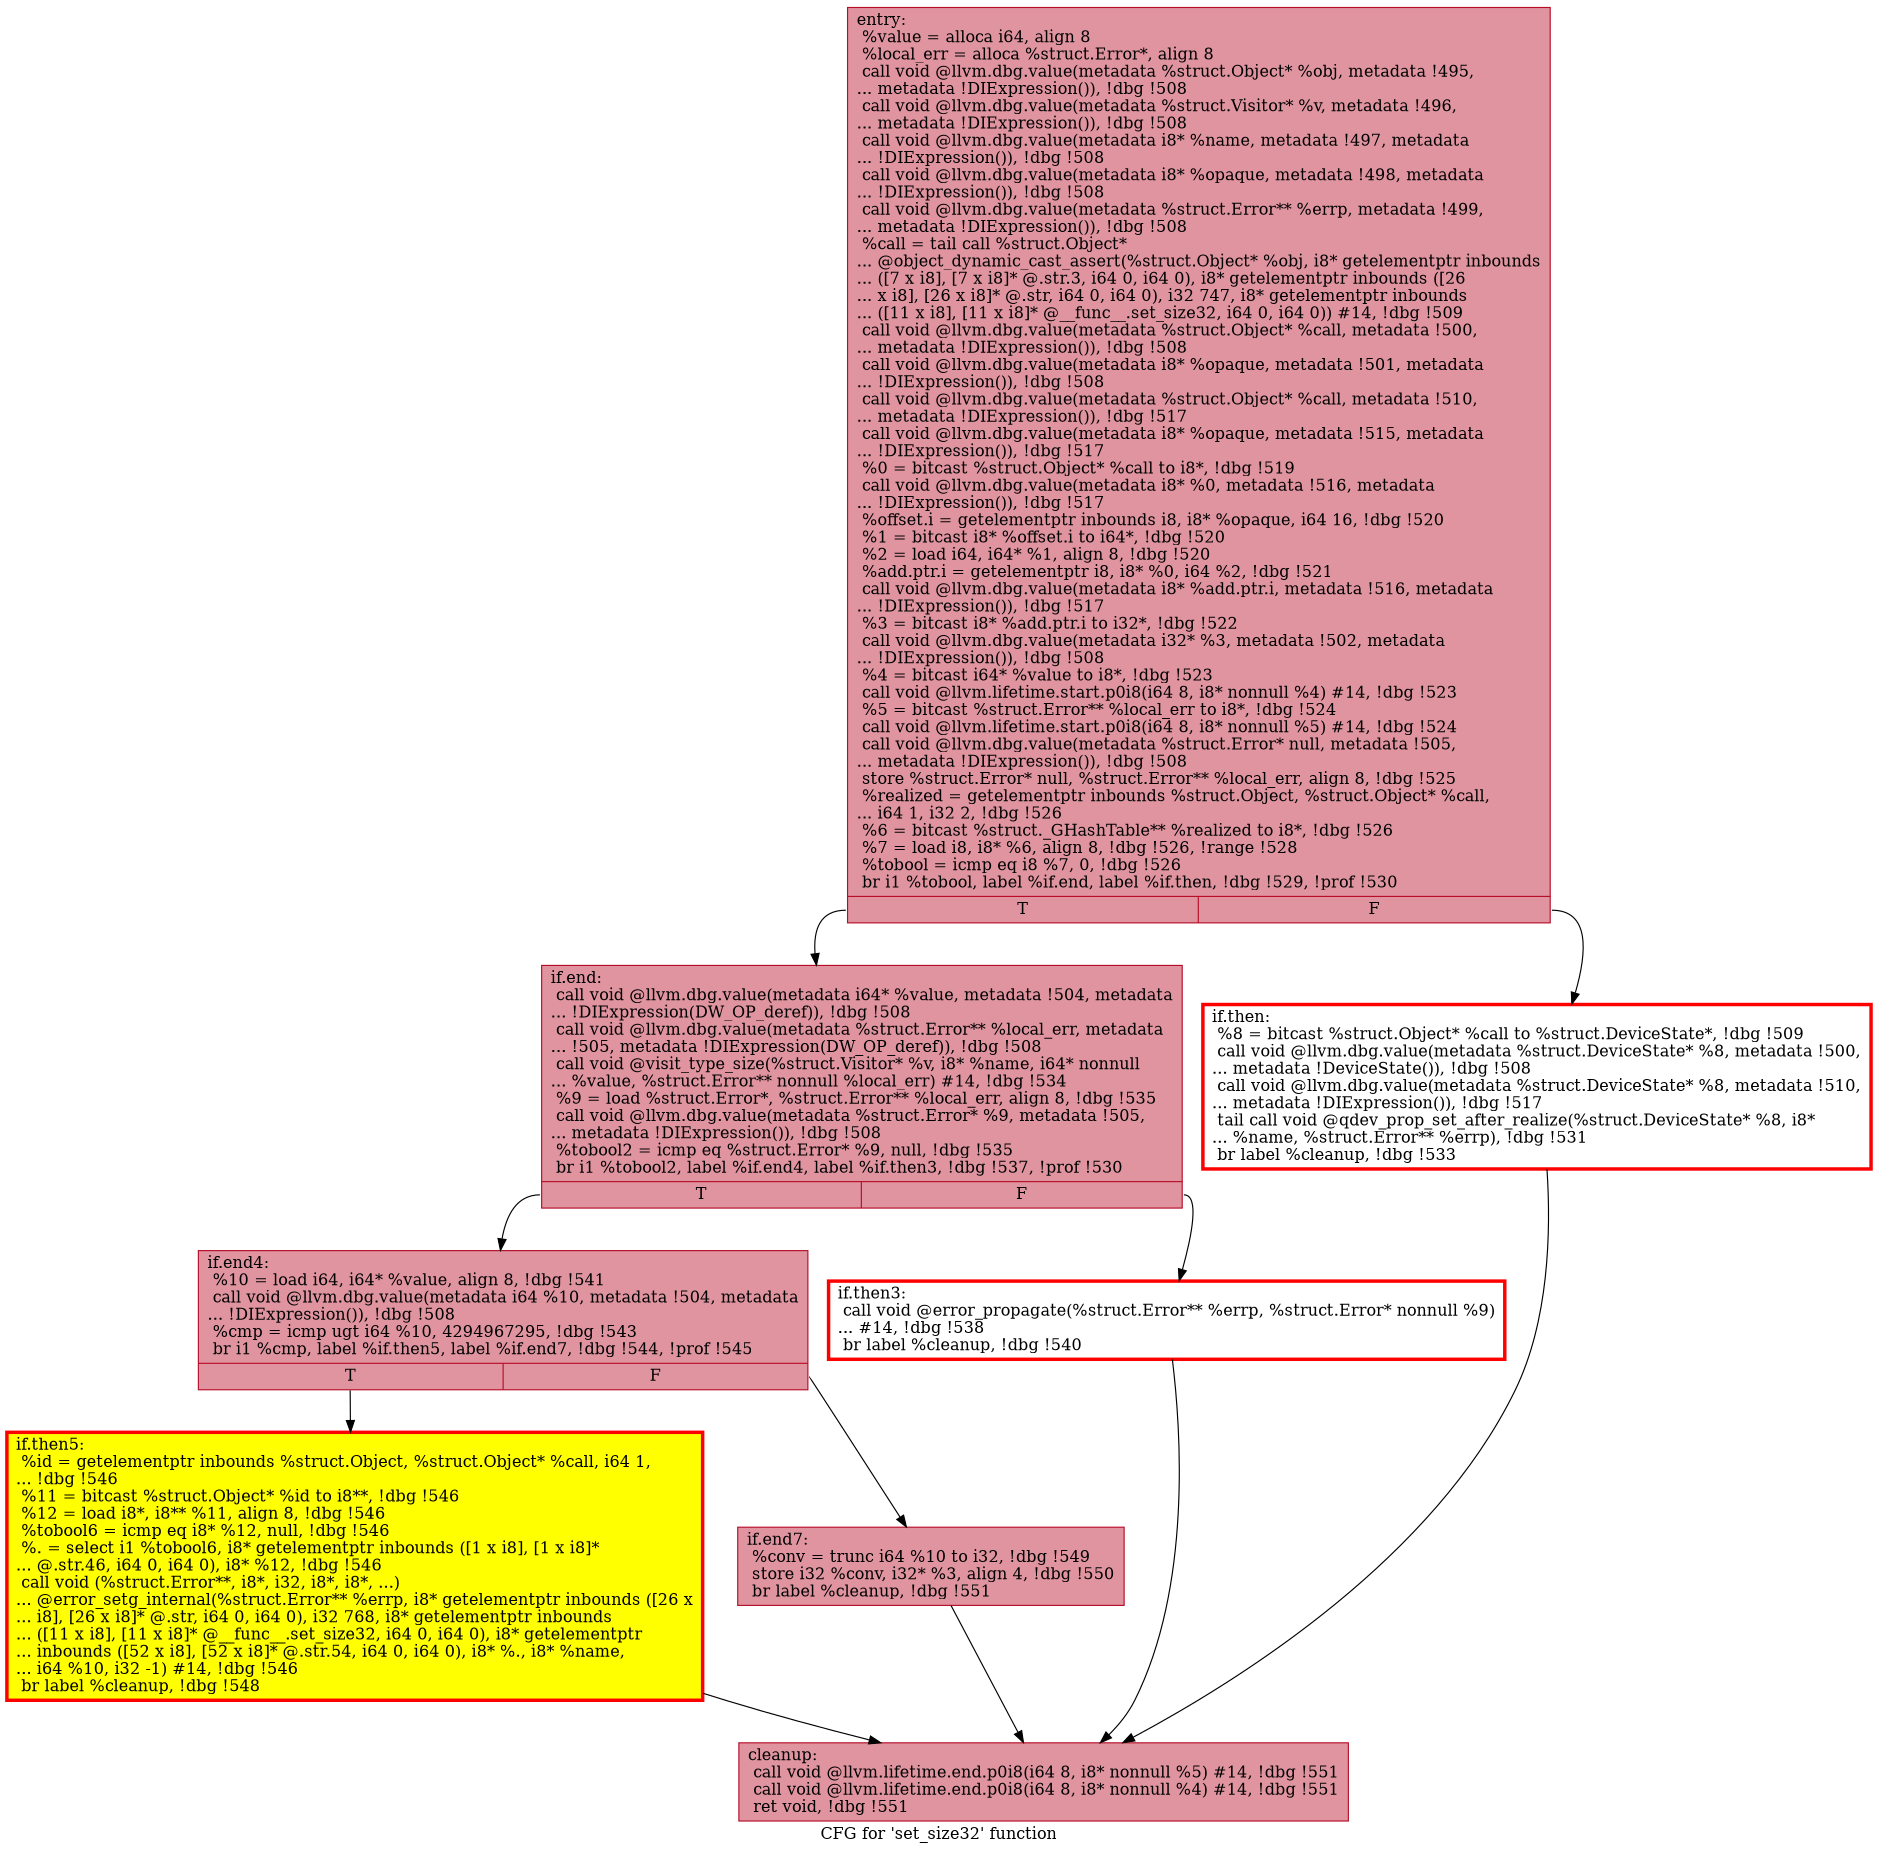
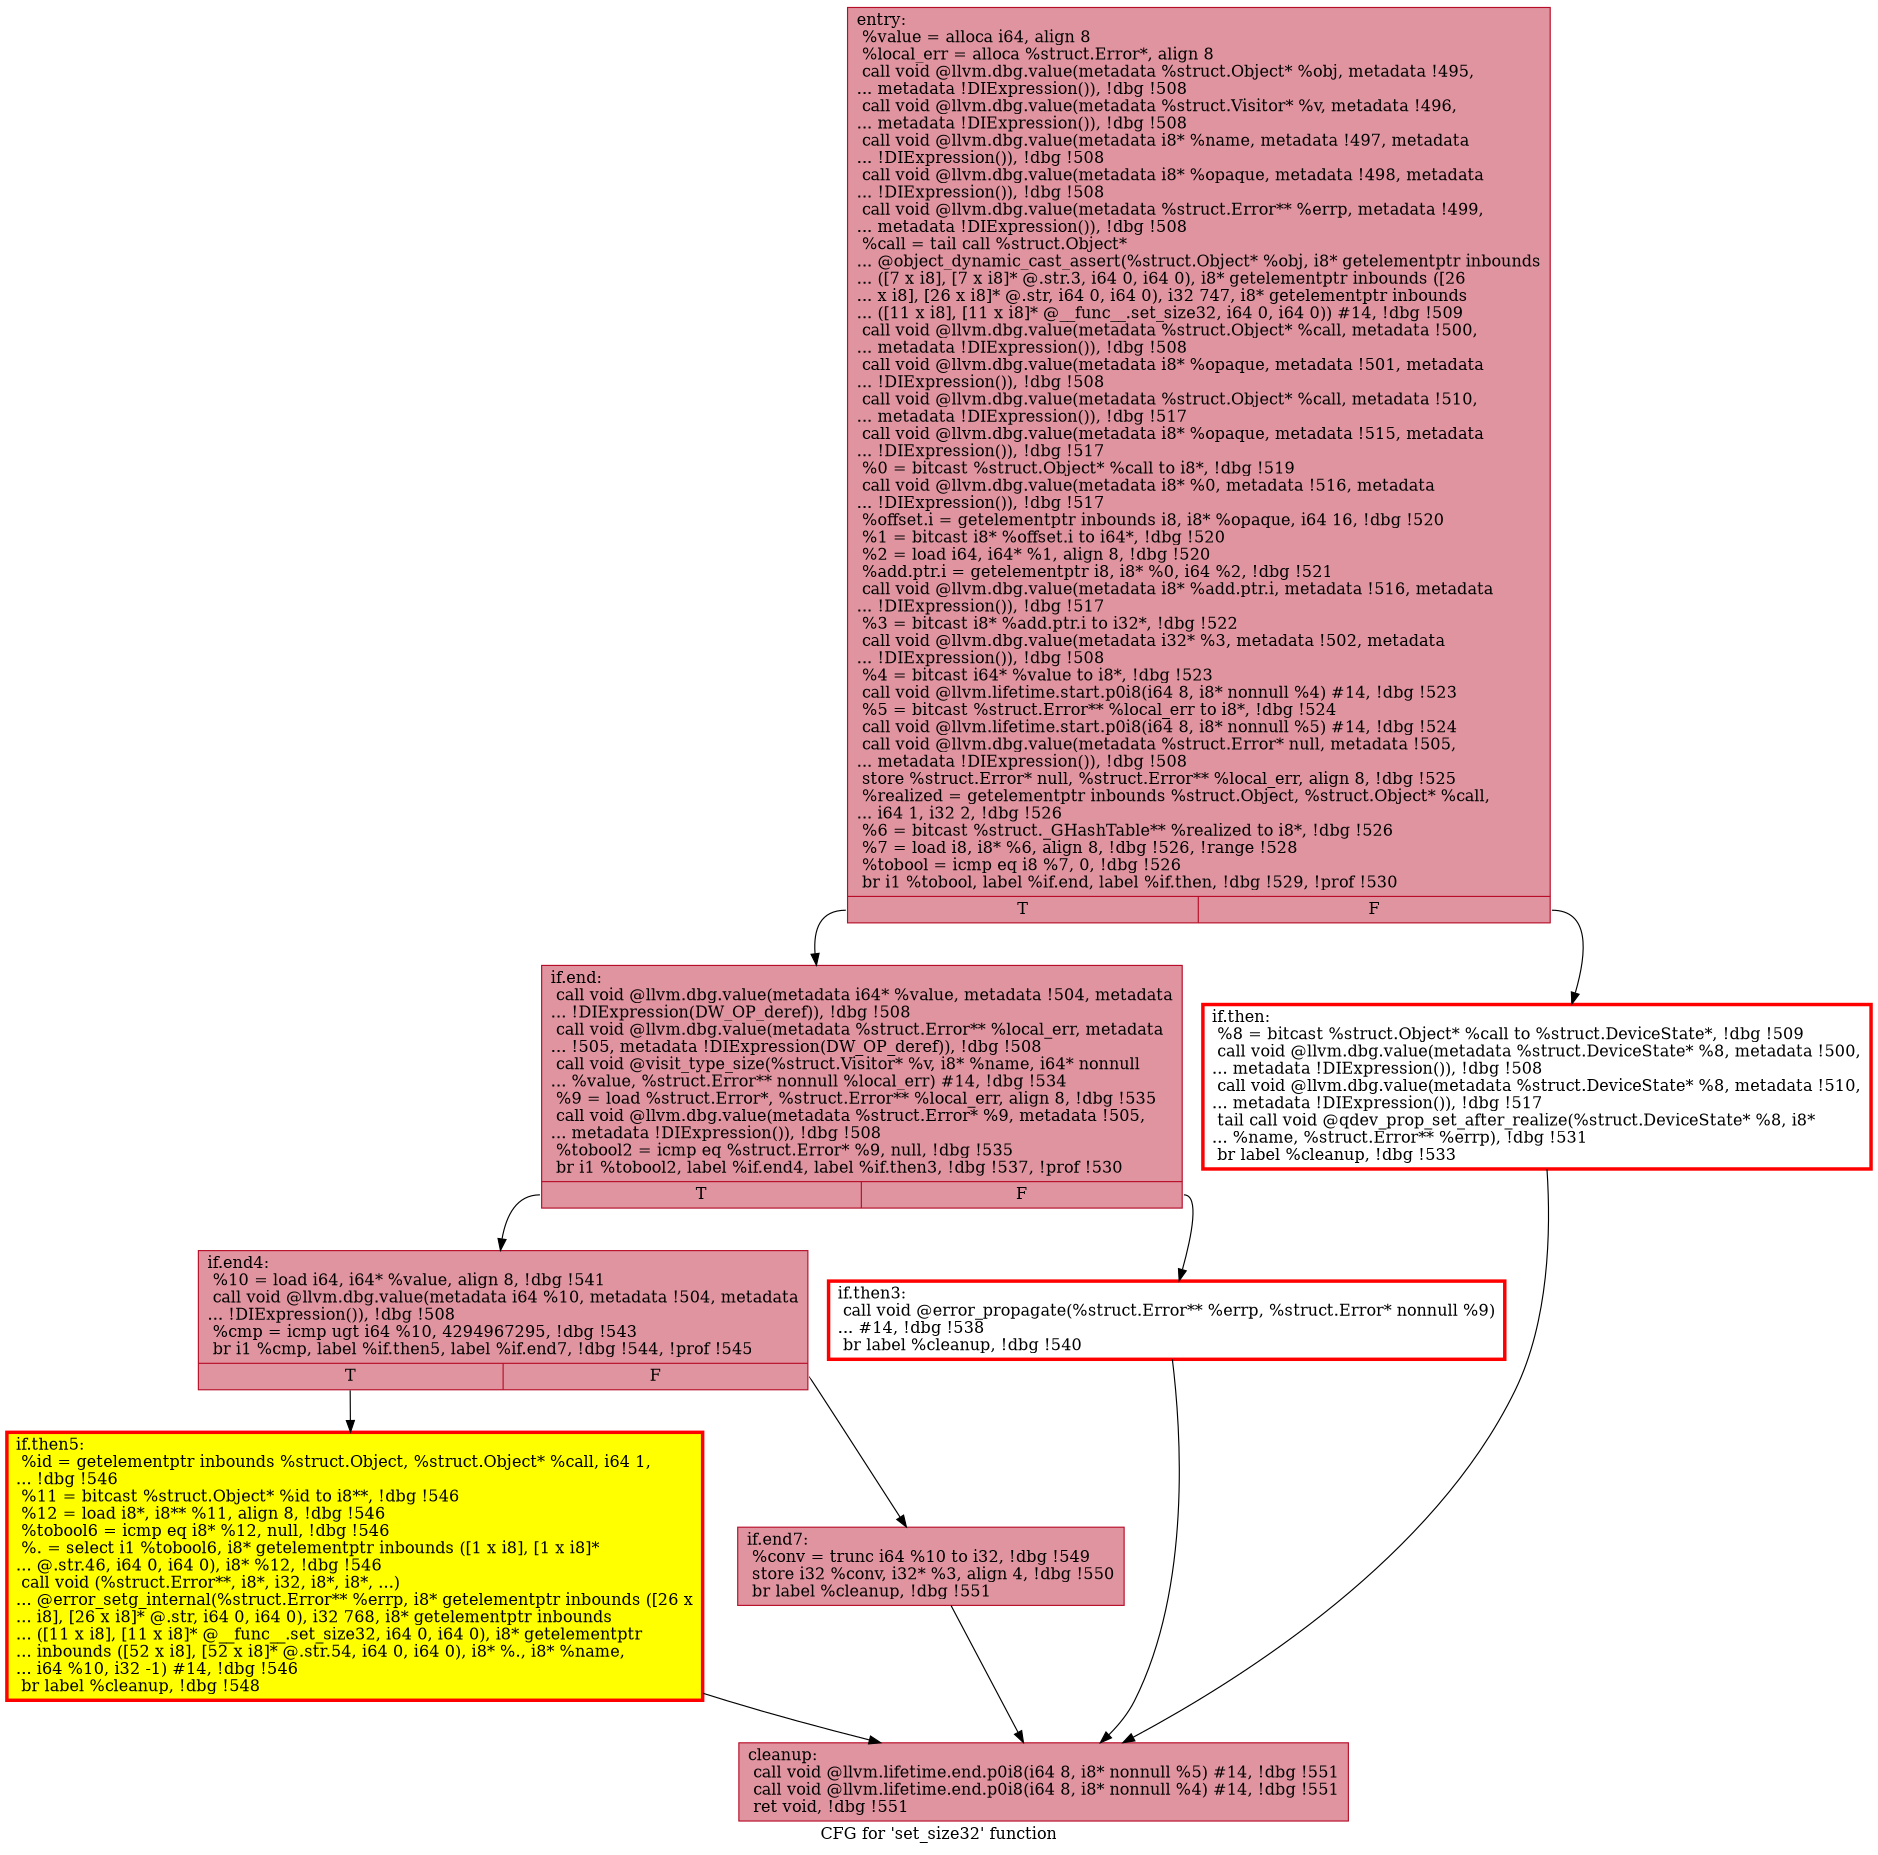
(1372, 1069) -> (1378, 1069)
